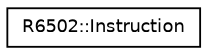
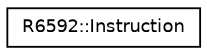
(104, 28) -> (104, 28)
